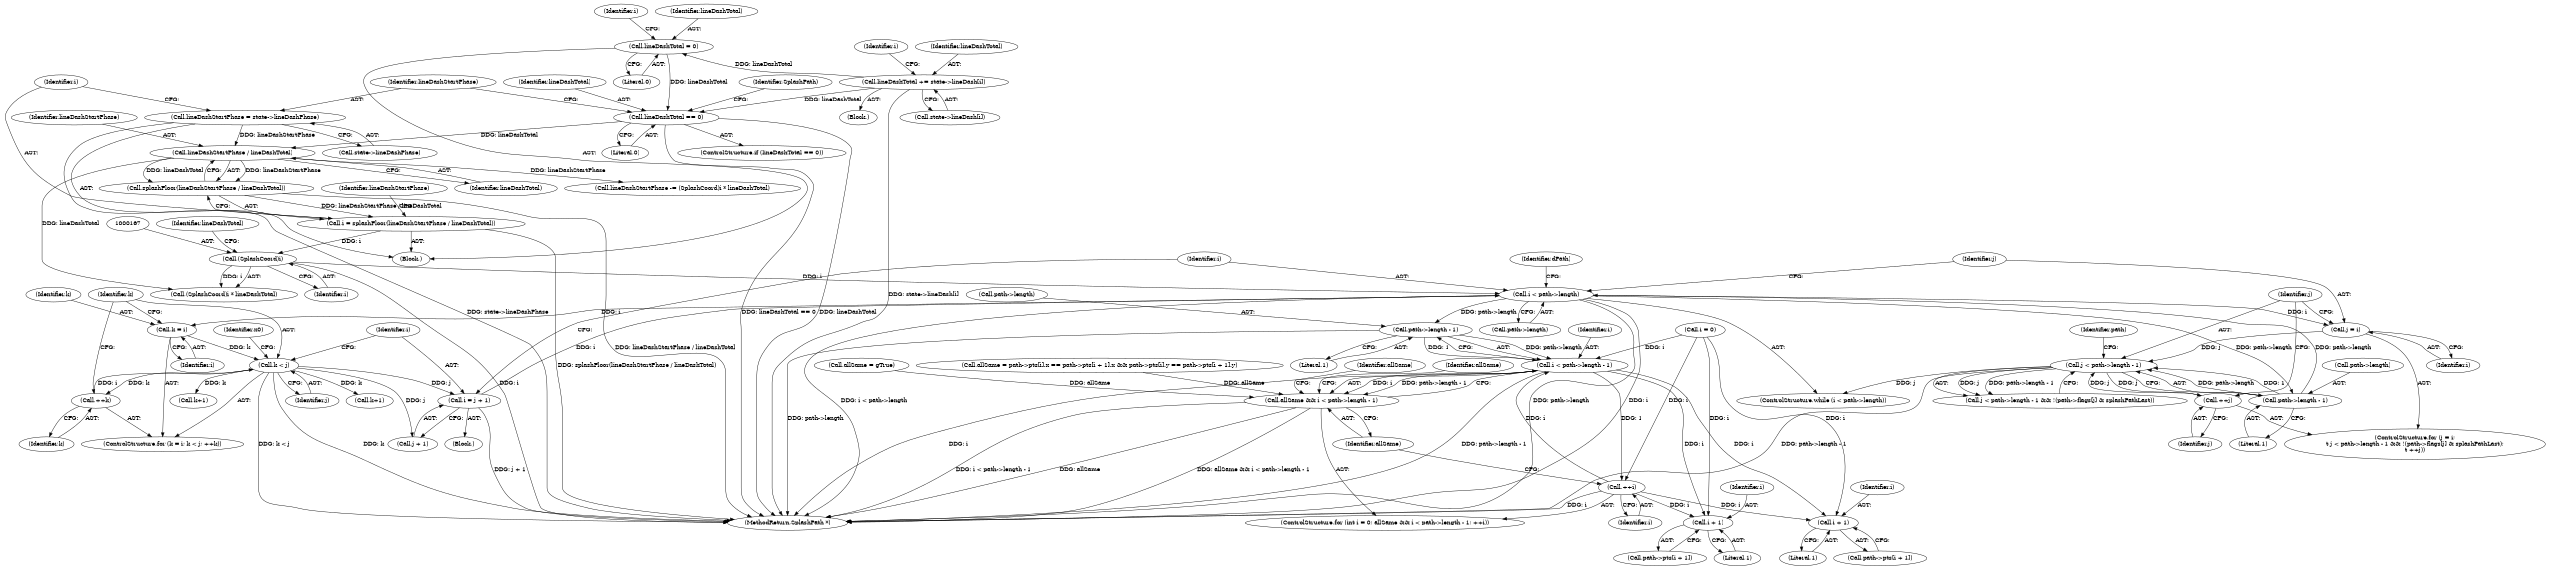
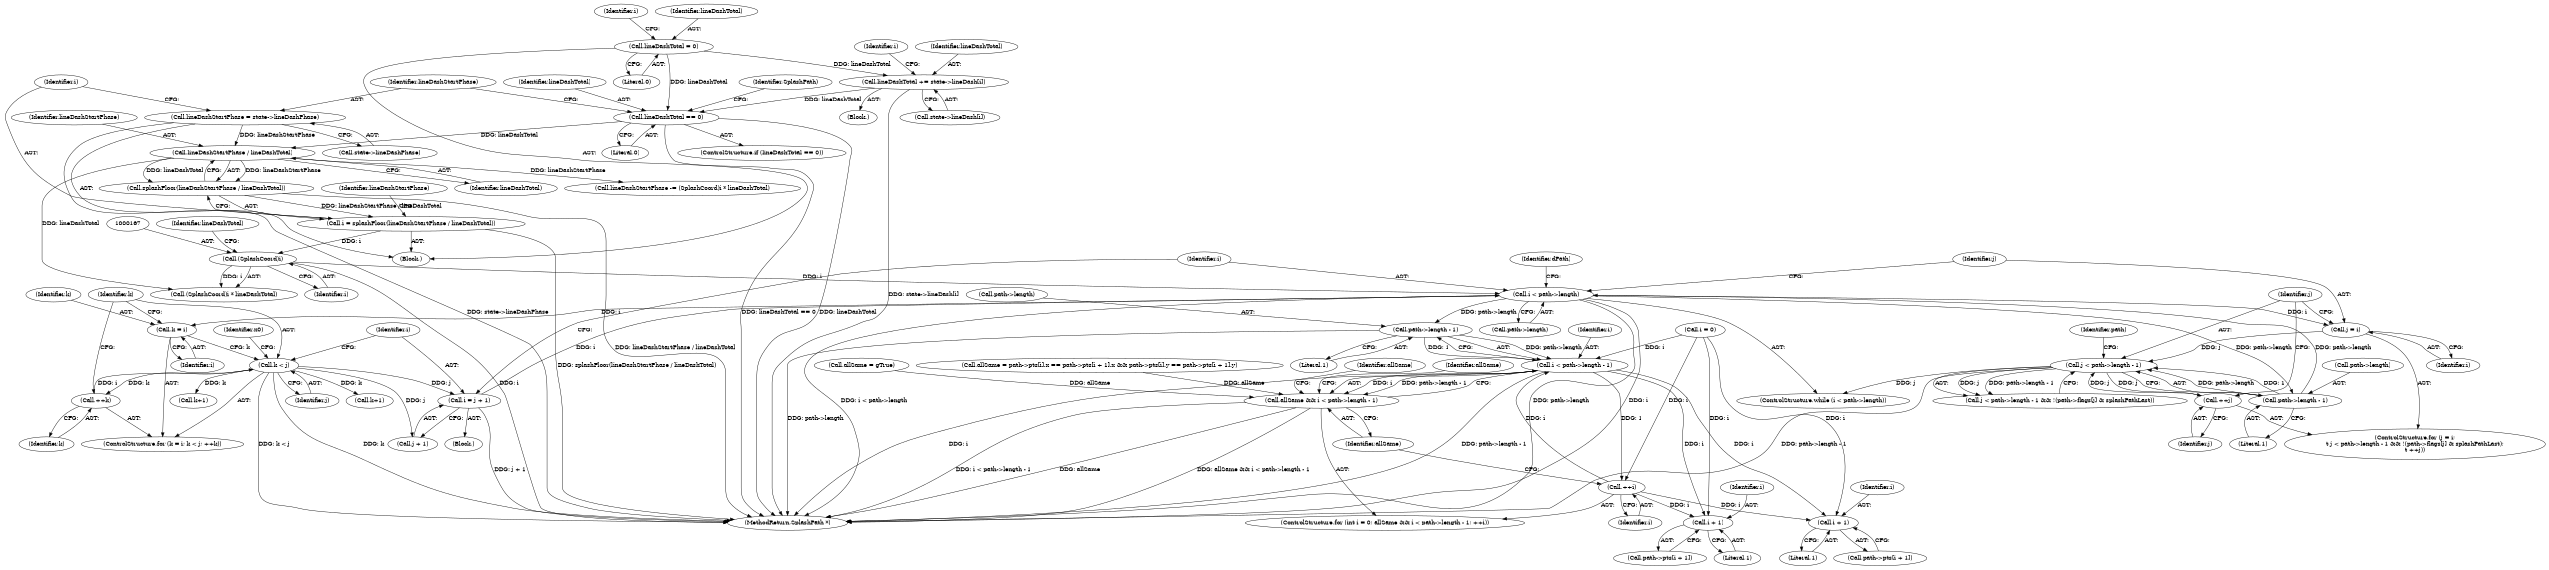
(774, 72) -> (794, 61)
(240, 348) -> (240, 348)
(1228, 516) -> none
